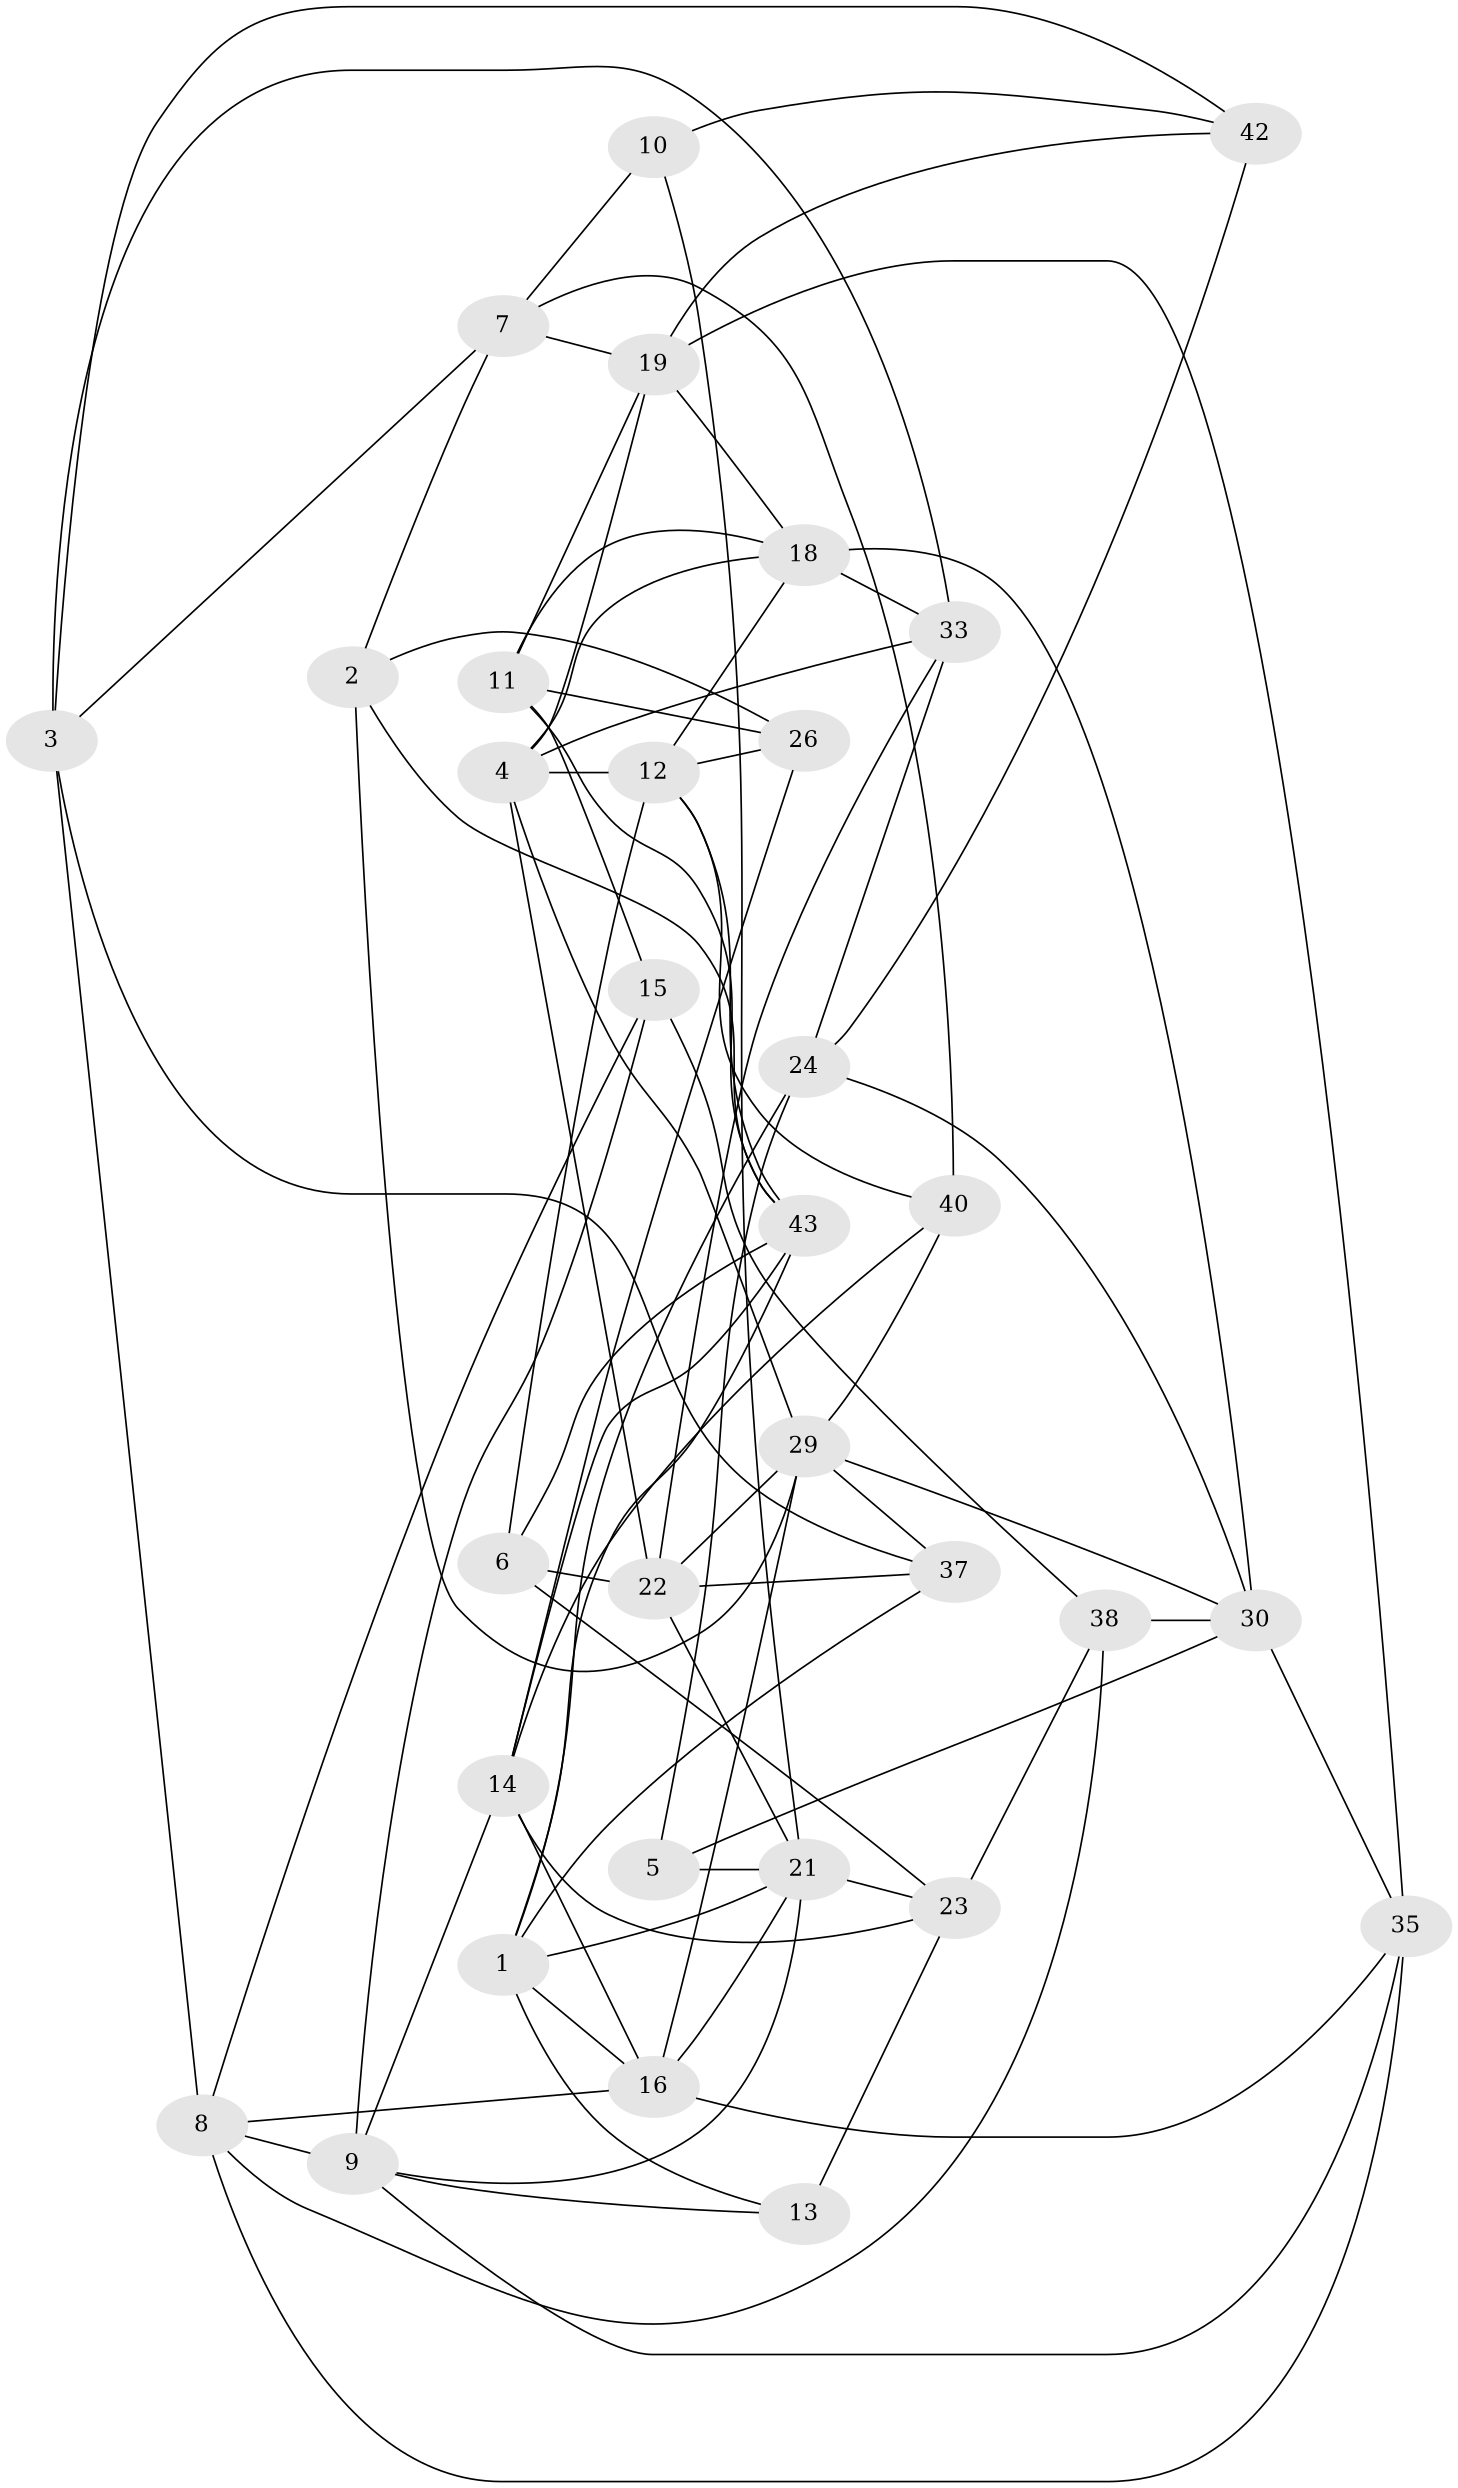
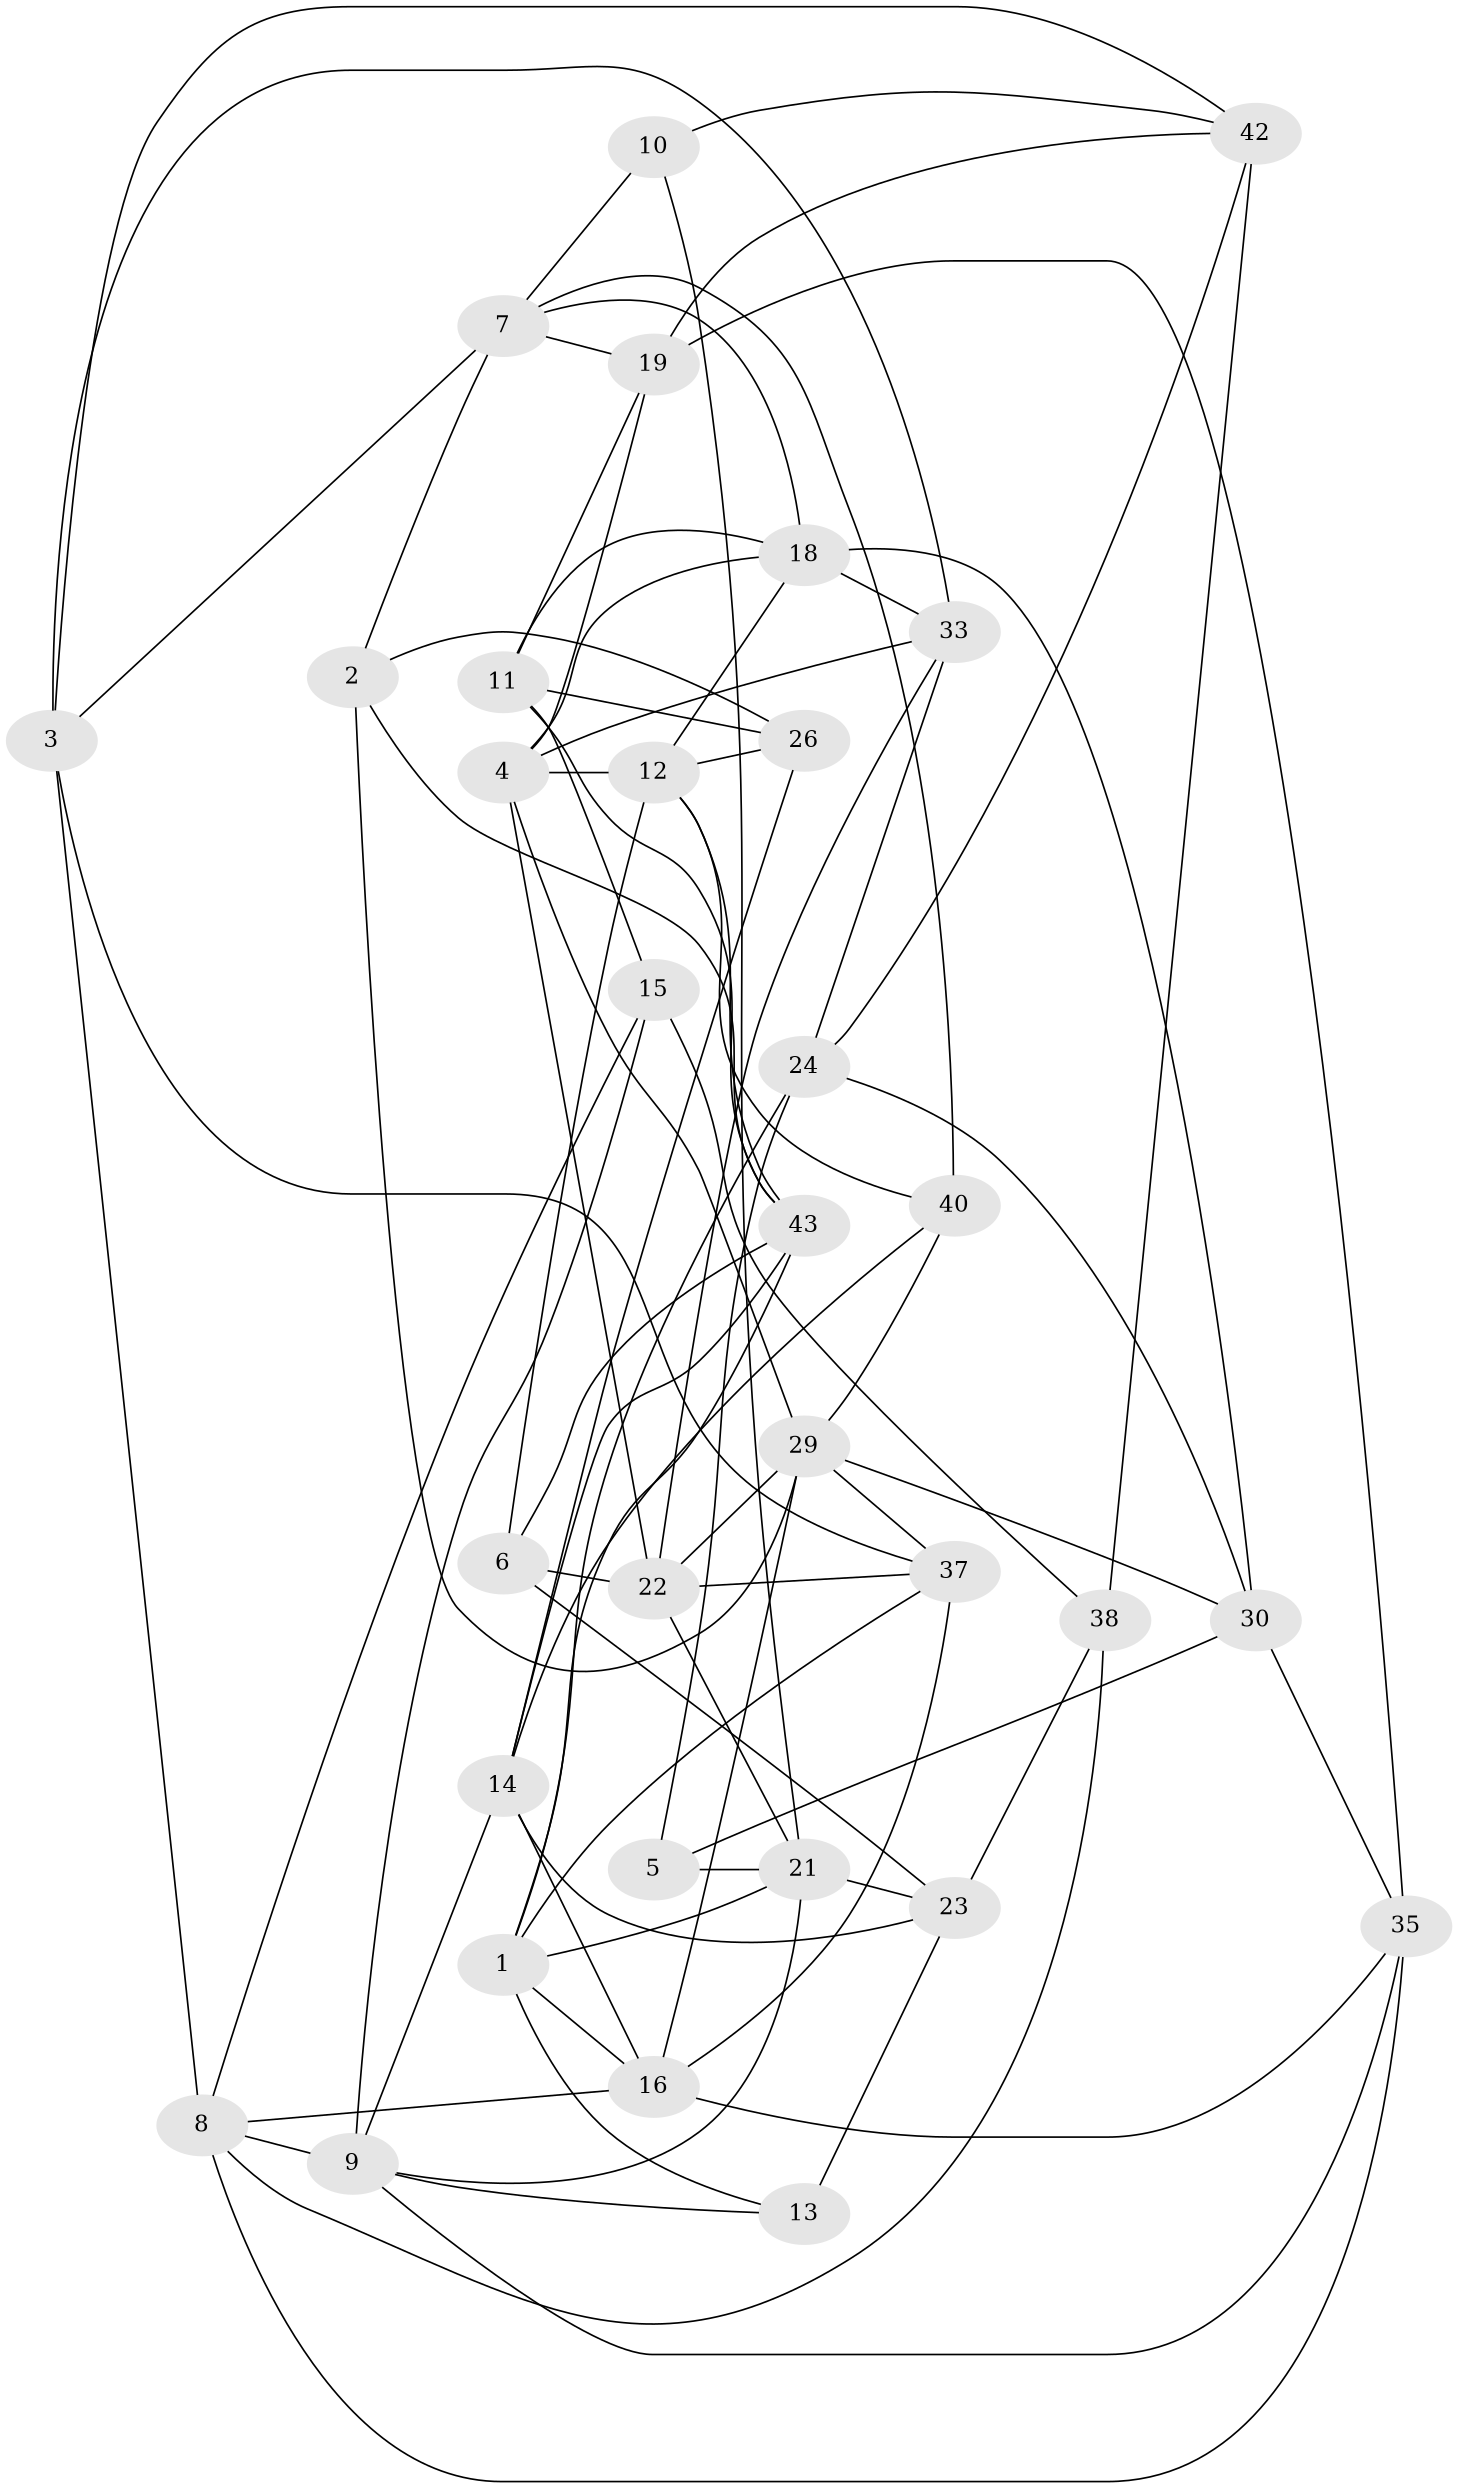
(730, 459) -> (727, 344)
(1181, 1620) -> (1181, 877)
(735, 1981) -> (875, 1868)
